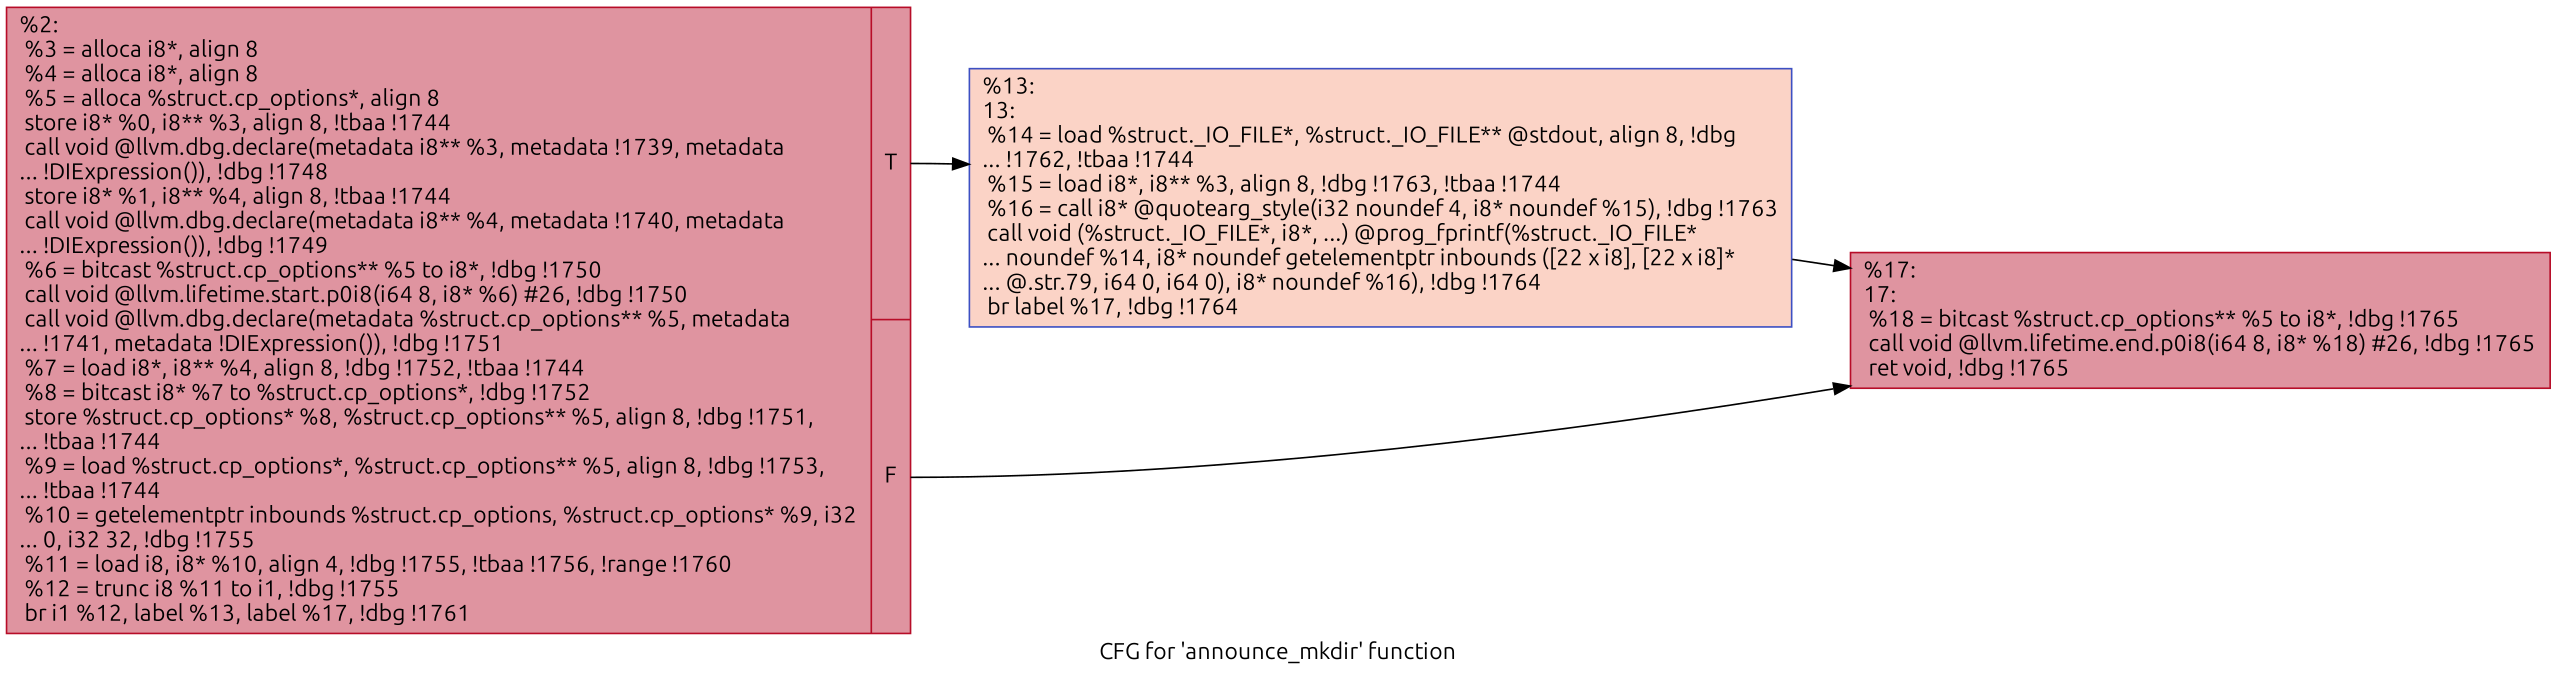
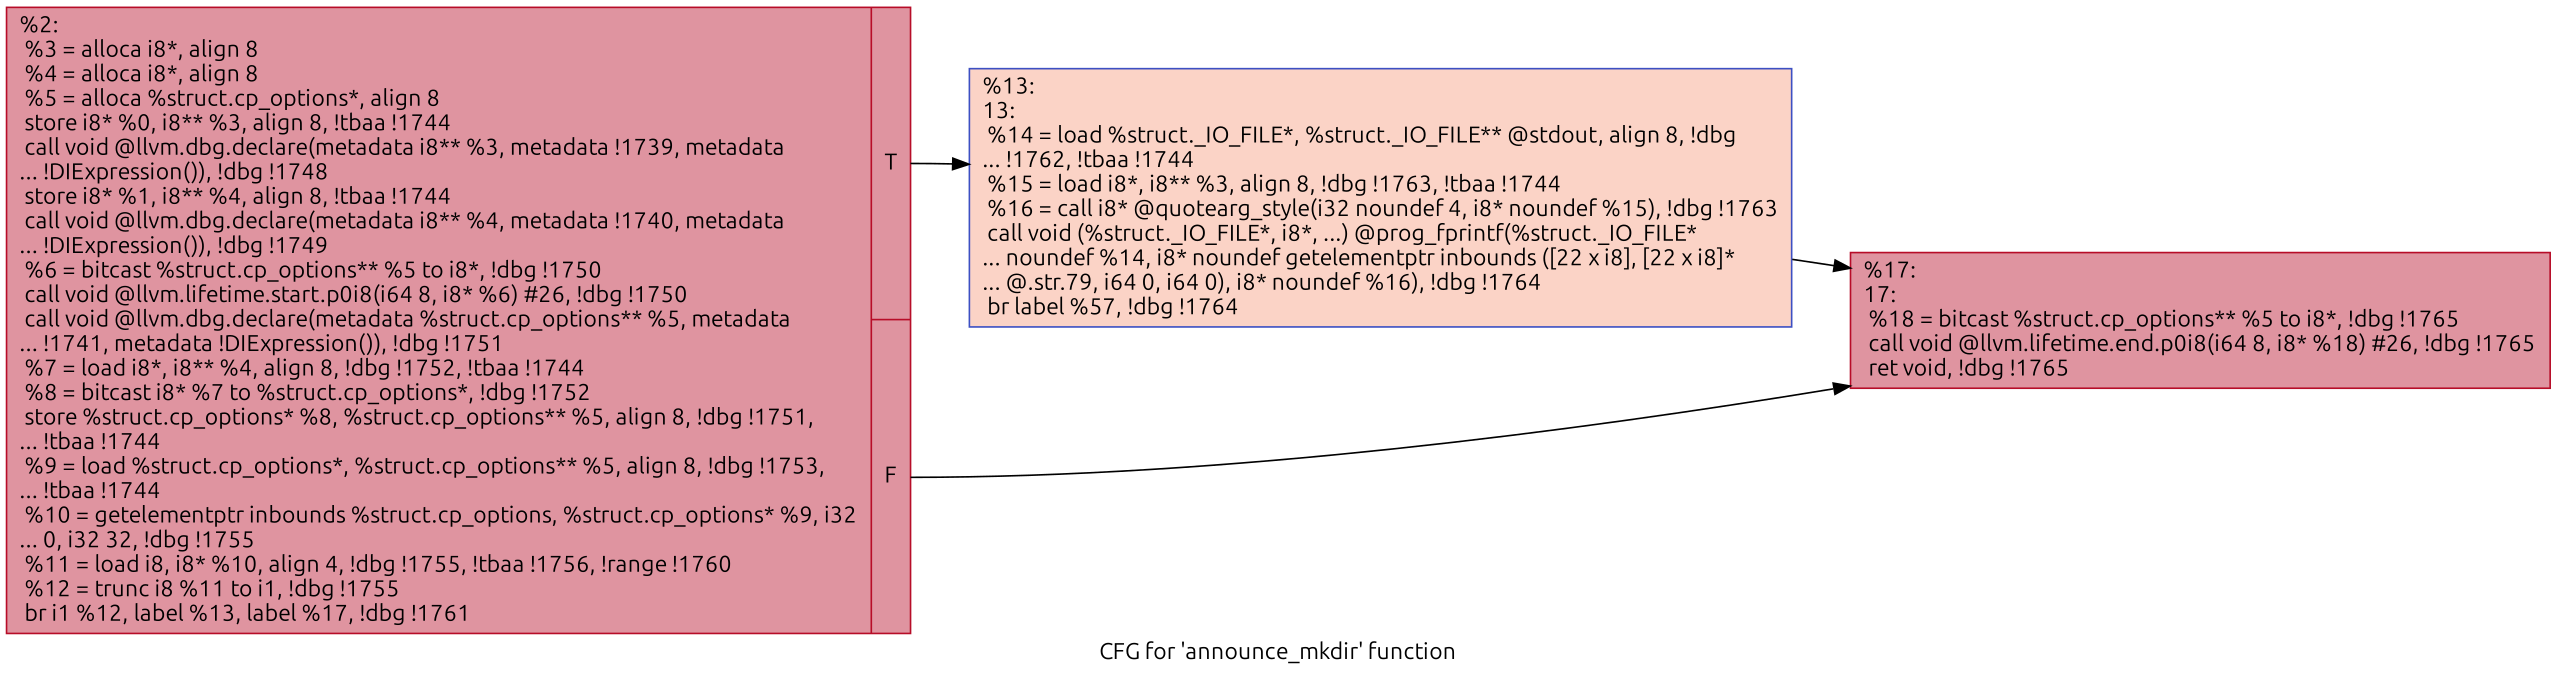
(1111, 307) -> (1111, 307)
